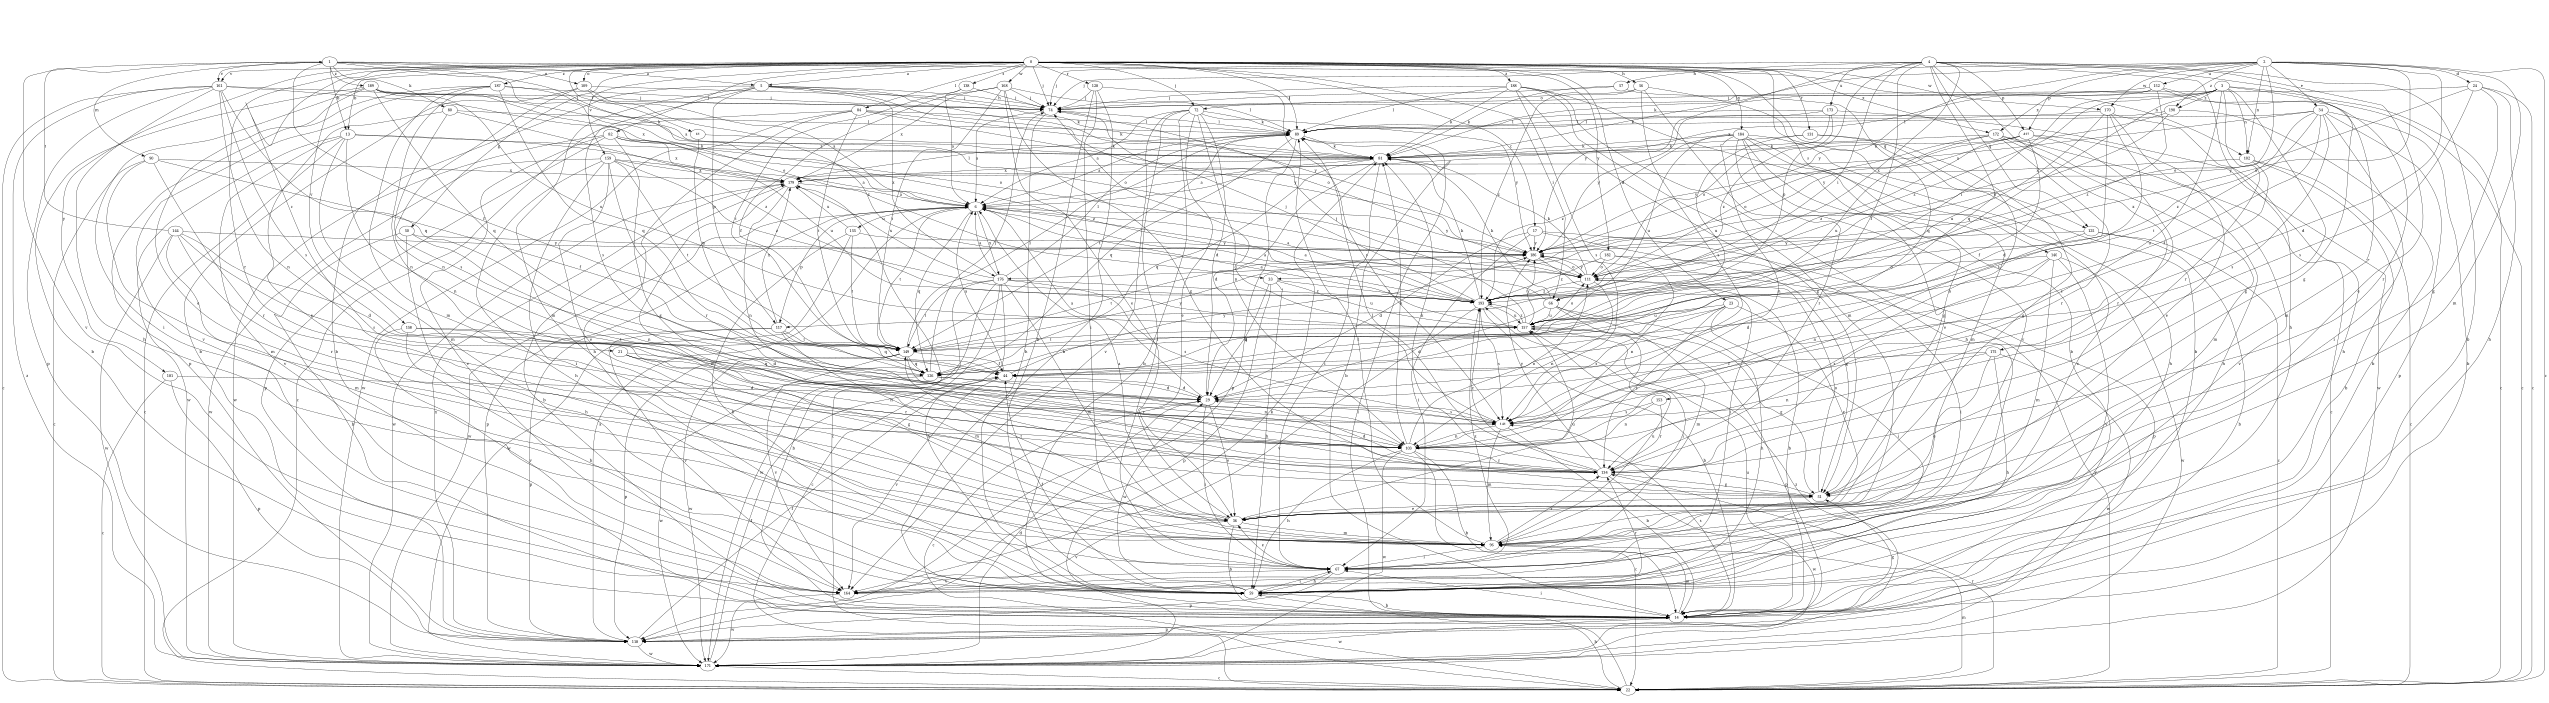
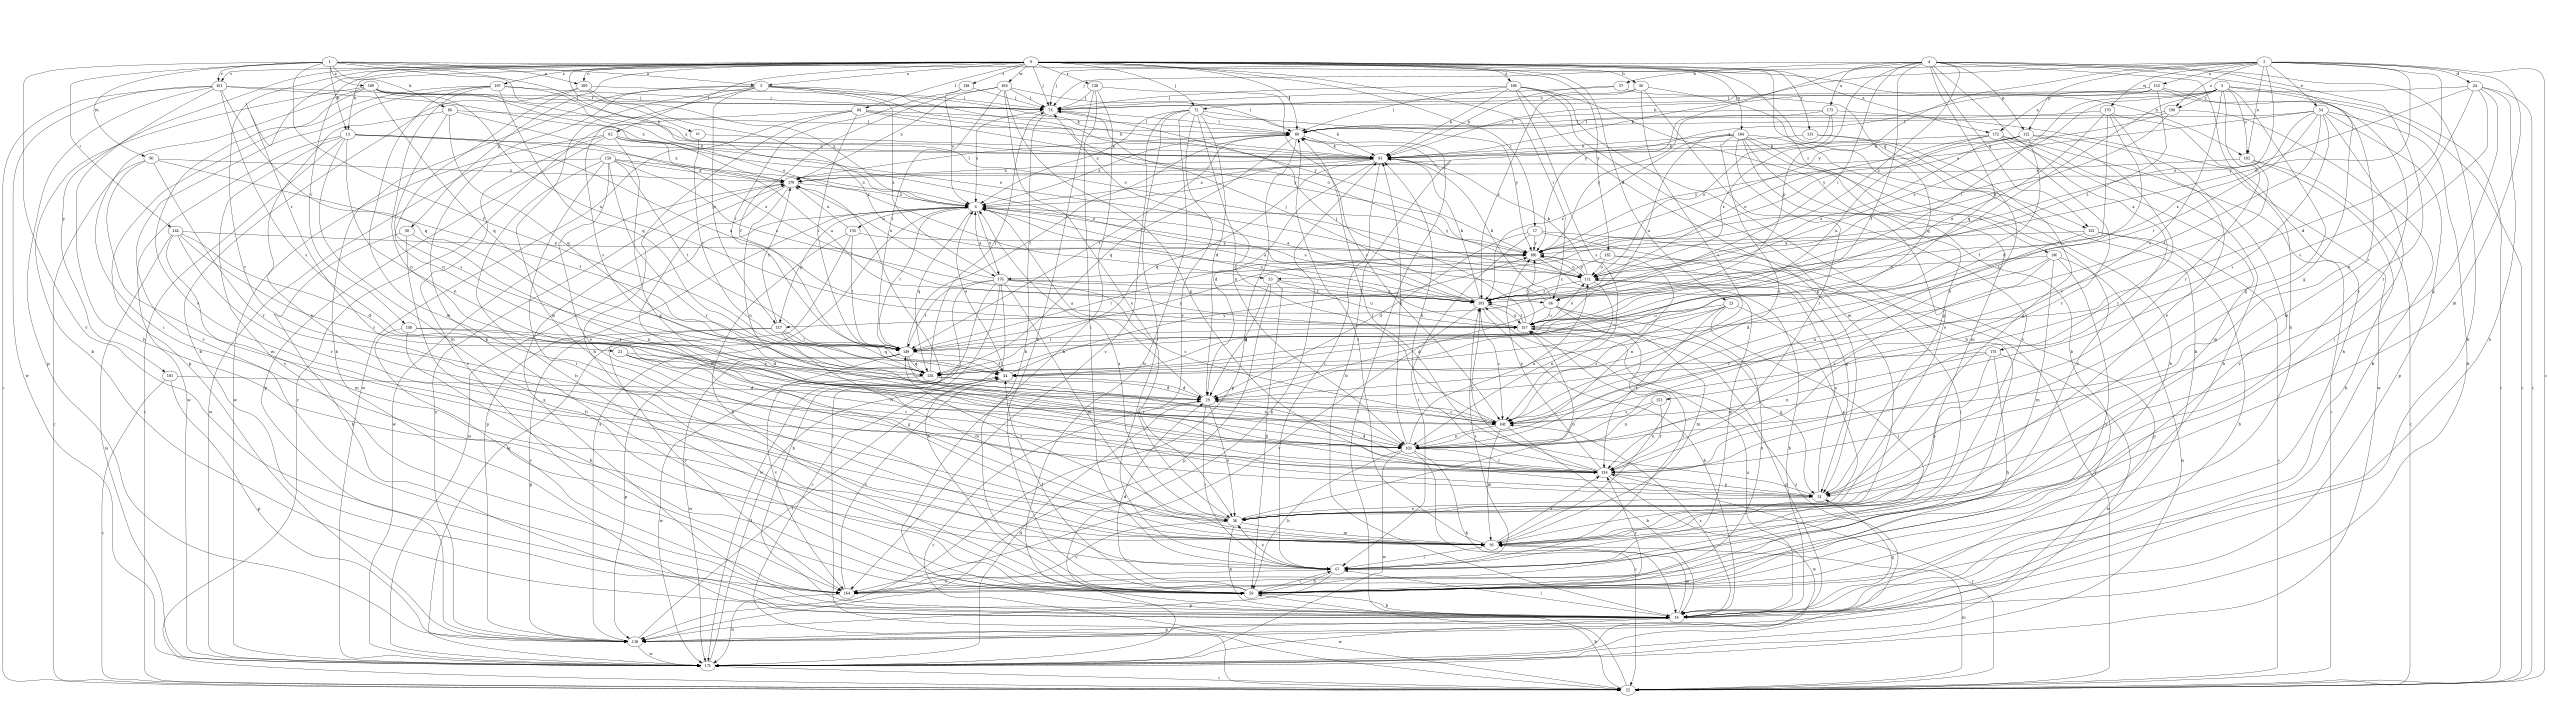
(1808, 71) -> none
(778, 72) -> none
(46, 77) -> (104, 77)
(906, 91) -> (615, 425)
(1240, 118) -> (1289, 127)
(2026, 134) -> (2026, 134)
(1125, 179) -> (1275, 287)
(718, 245) -> none
(1701, 281) -> (919, 299)
none -> (660, 312)
(766, 364) -> (766, 364)
(27, 376) -> (27, 376)
(699, 385) -> (1992, 398)
(545, 400) -> (545, 400)
(1730, 412) -> (1730, 412)
(1503, 424) -> (1503, 424)
(904, 472) -> (884, 461)
(1125, 497) -> (1125, 497)
